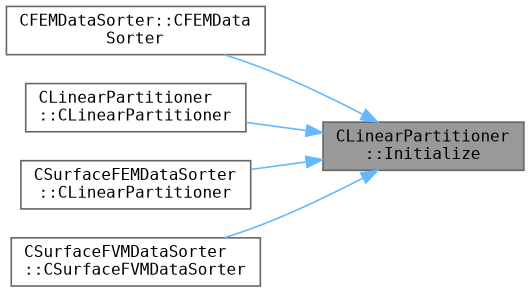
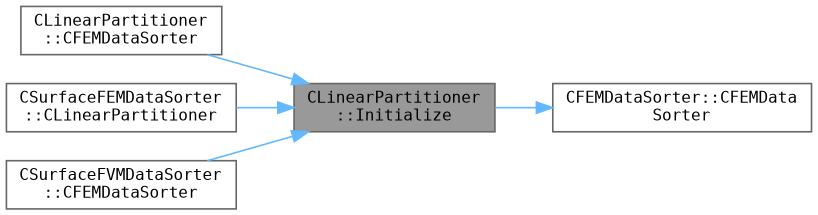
(295, 82) -> (516, 108)
(136, 108) -> (121, 31)
(136, 262) -> (121, 185)
